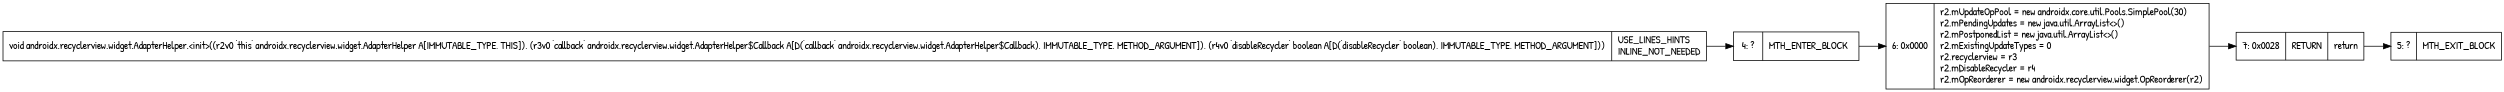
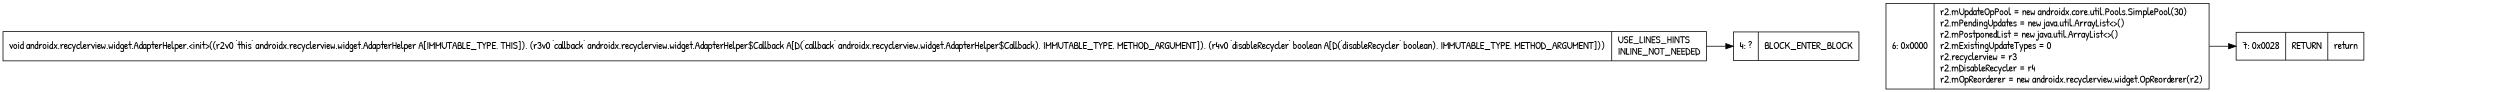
(1809, 46) -> (1809, 46)
(1869, 46) -> none
(2446, 46) -> none
